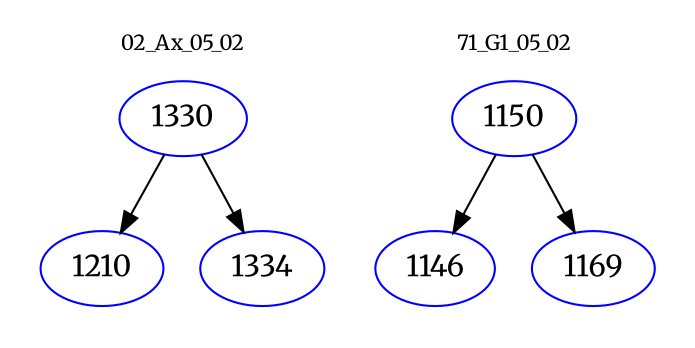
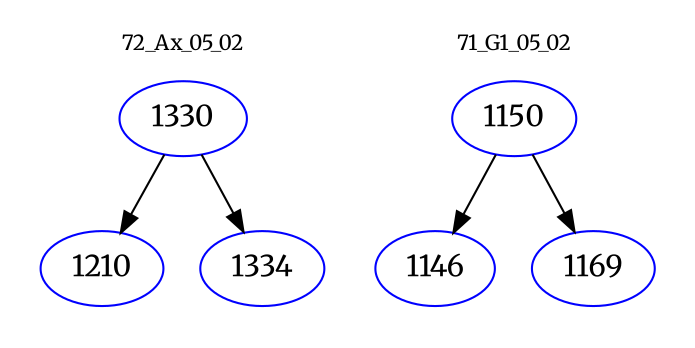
(183, 45) -> (183, 45)
